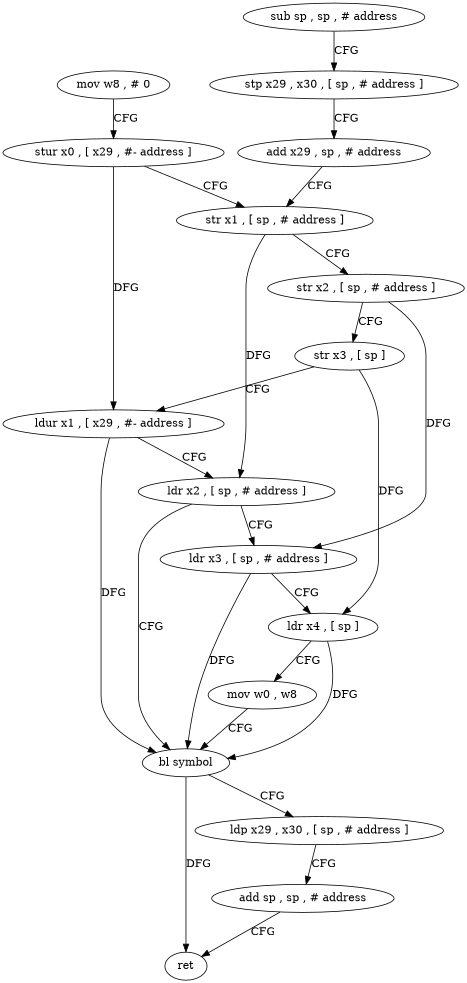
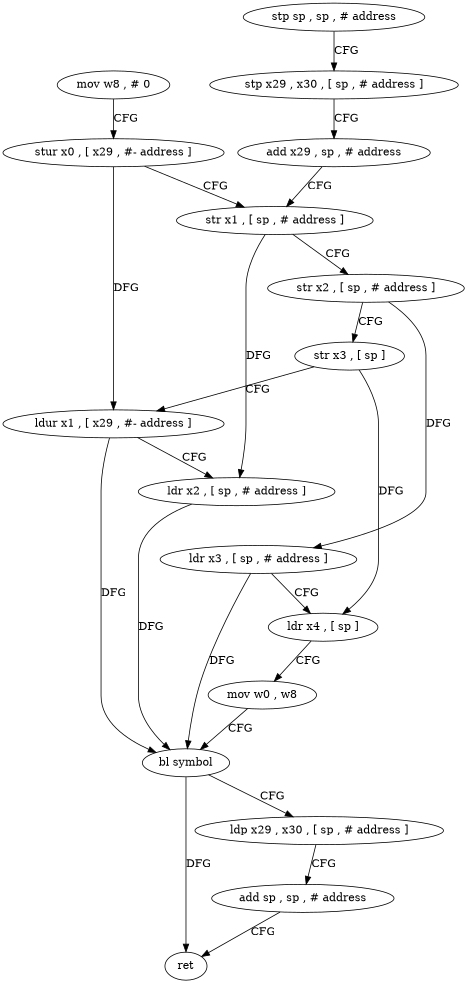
(334, 17) -> (334, 17)
(246, 522) -> none
(151, 627) -> (151, 627)
(313, 722) -> none
